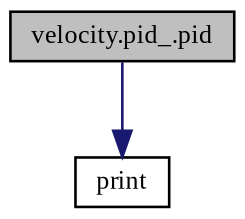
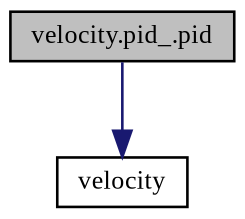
(122, 182) -> (122, 182)
